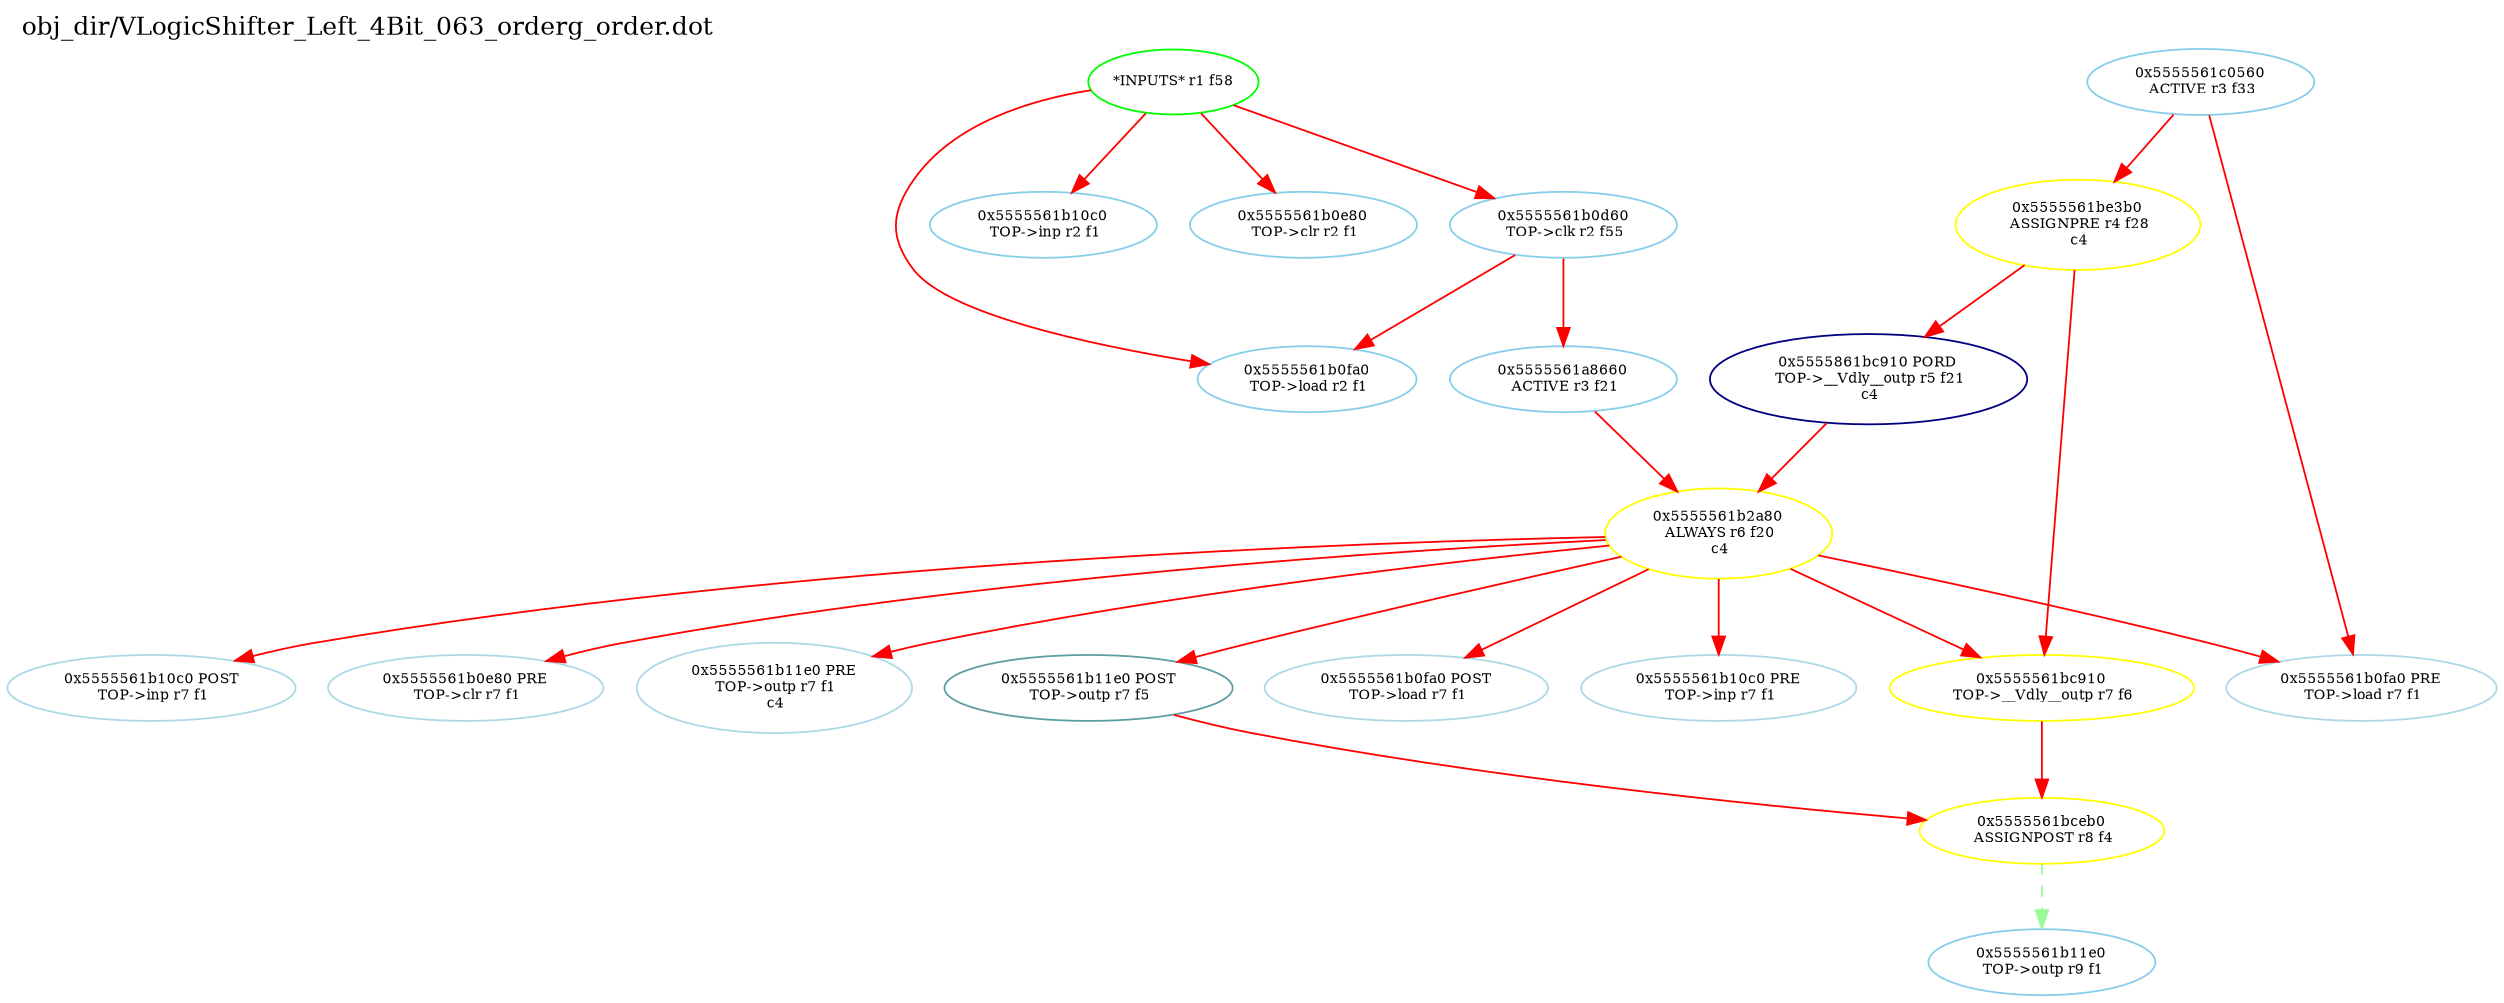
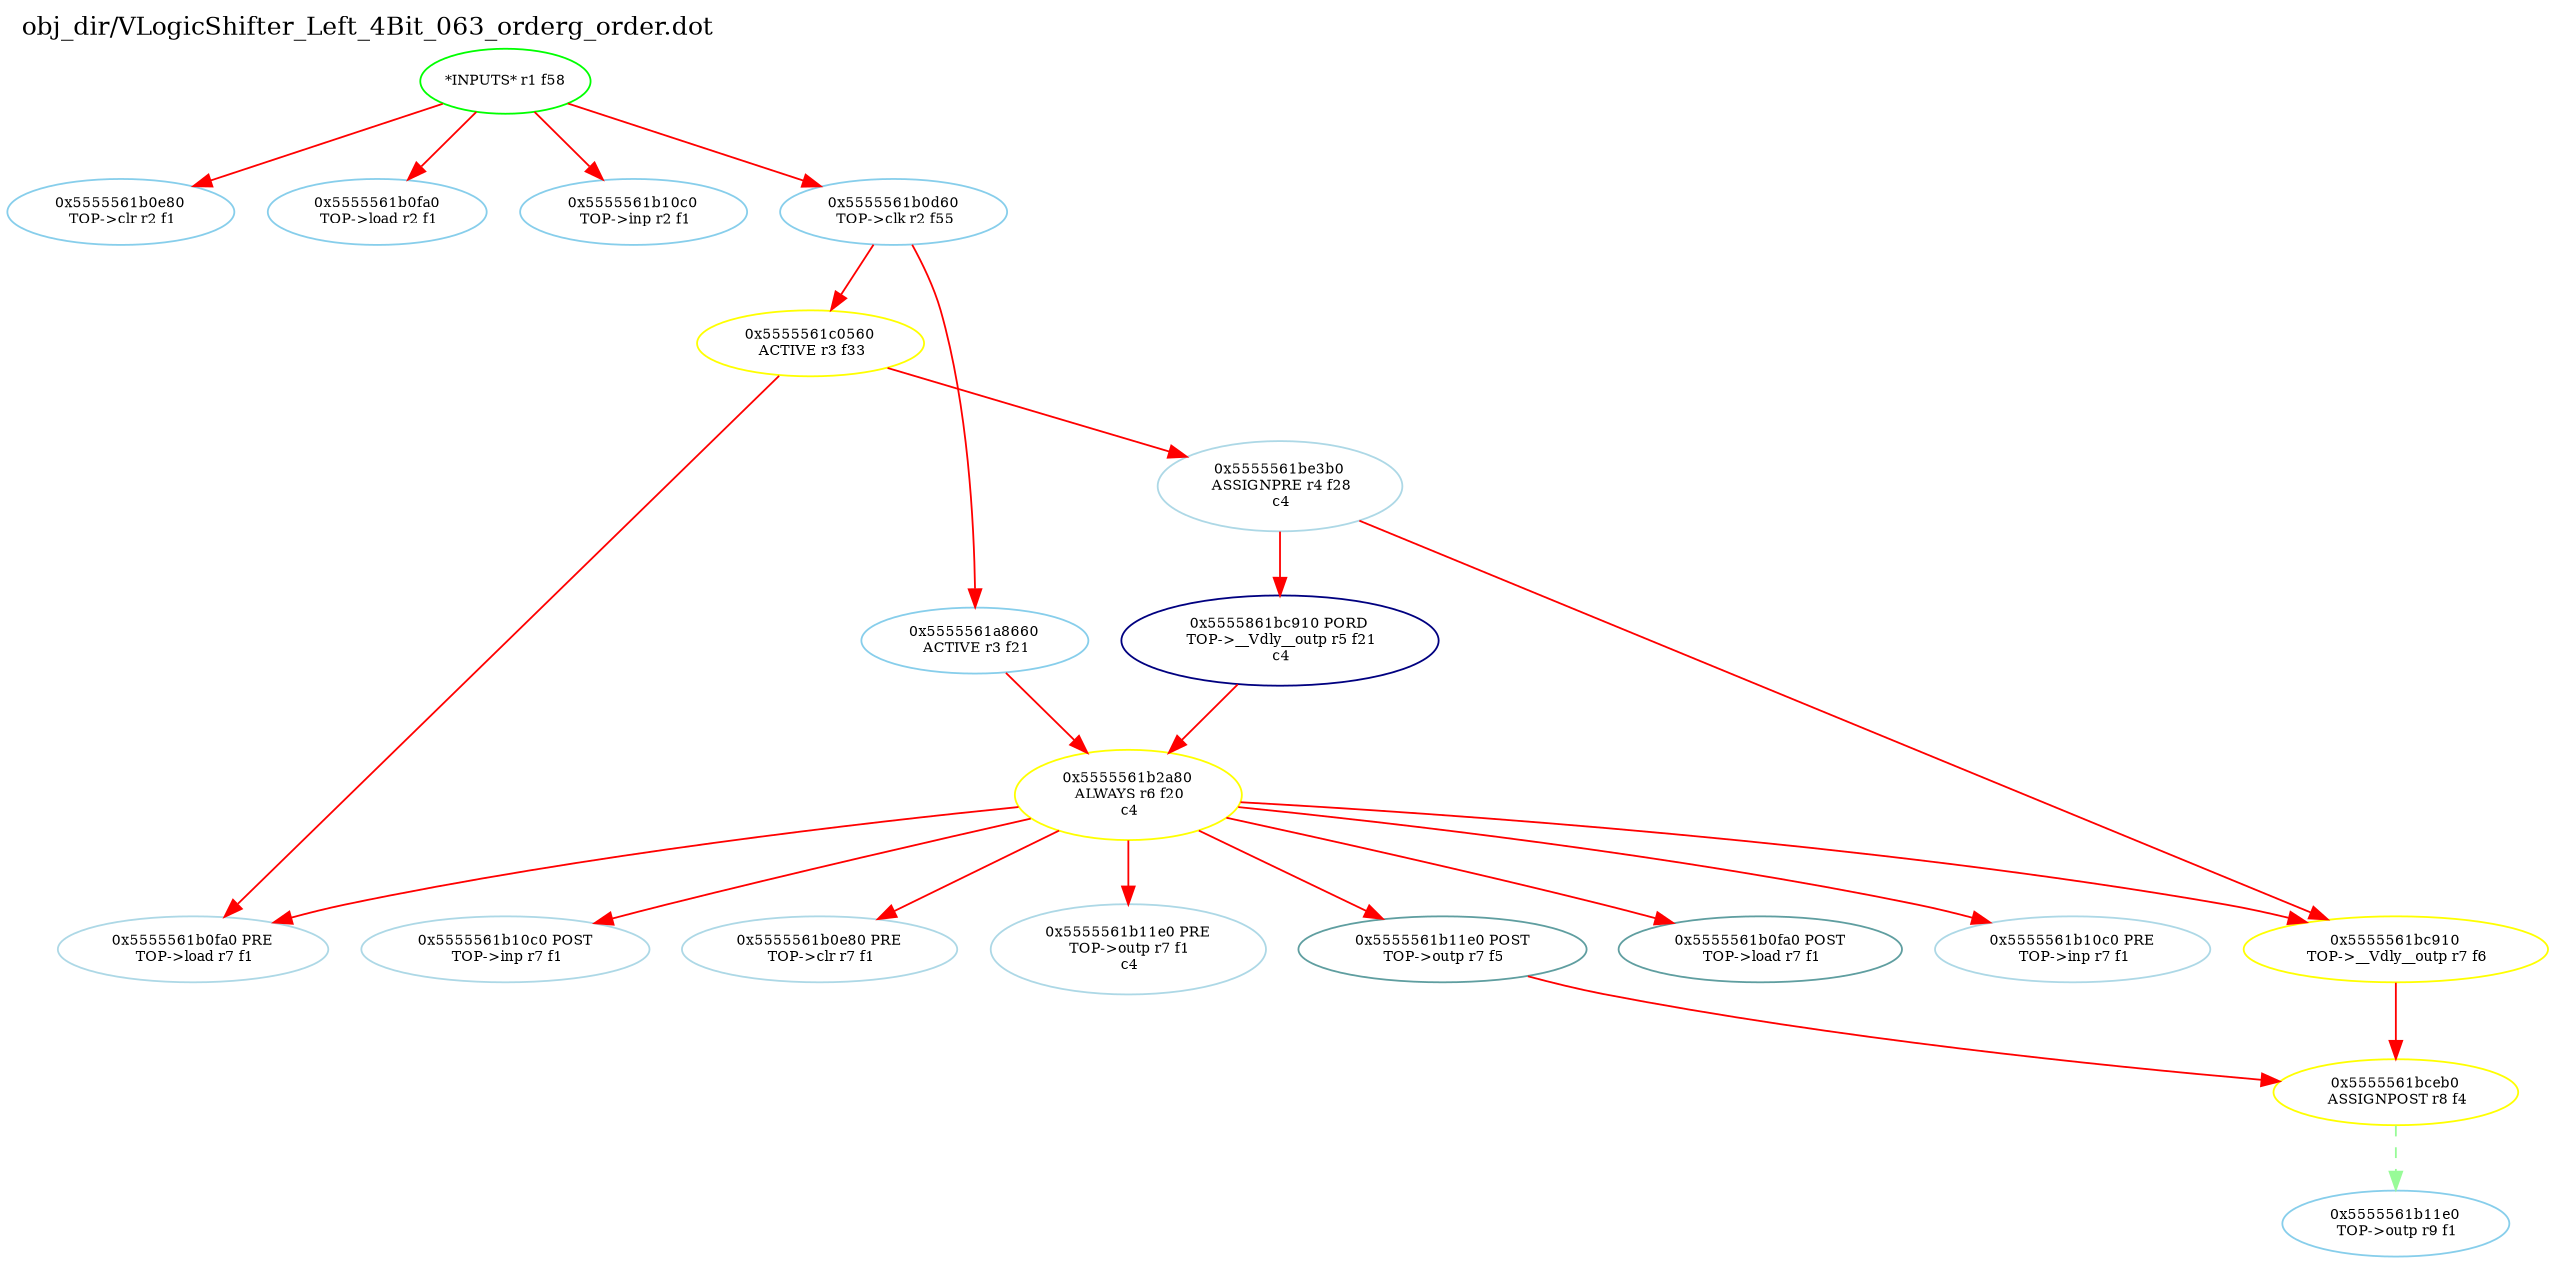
(2201, 82) -> (811, 343)
(2078, 225) -> (1280, 486)
(1443, 297) -> (857, 270)
(1406, 688) -> (1760, 949)
